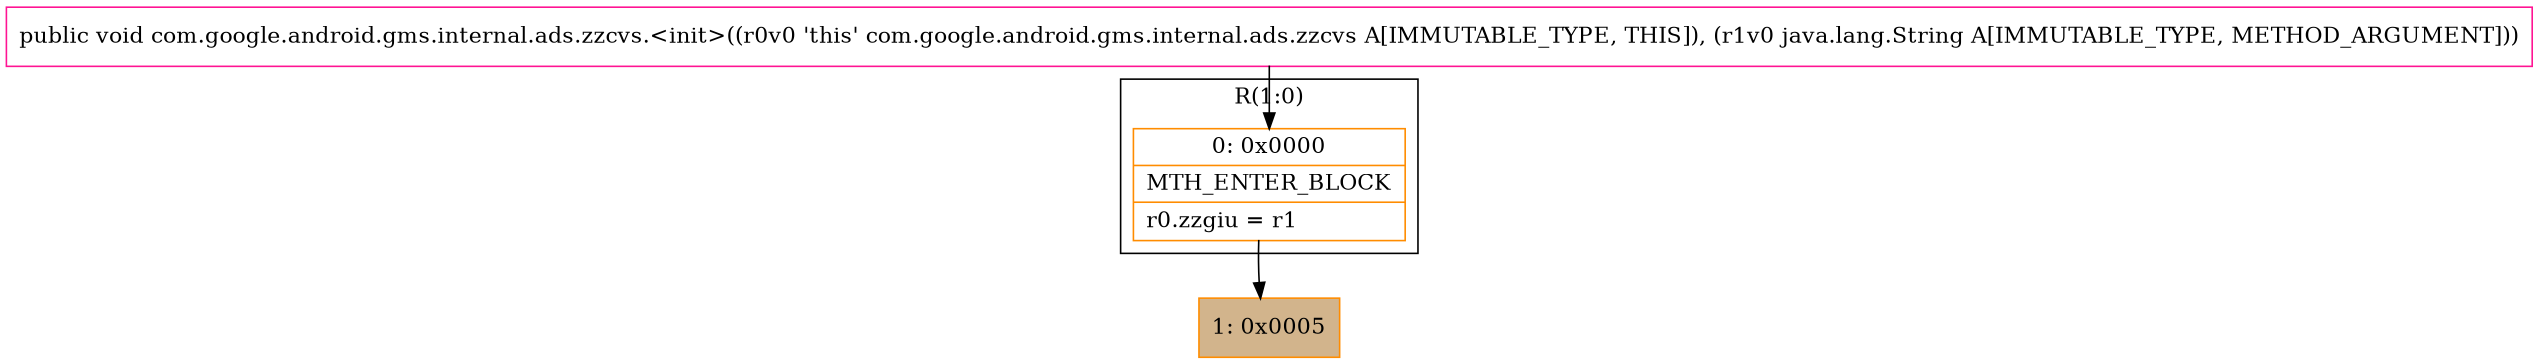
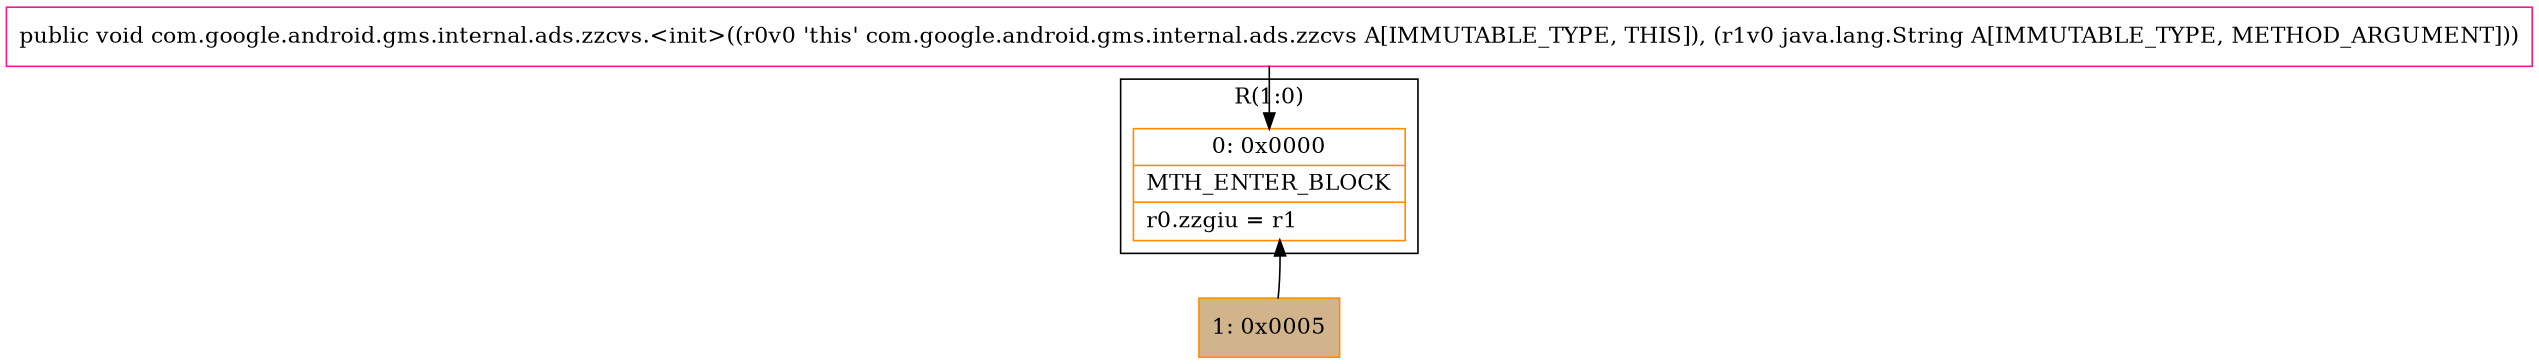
(1259, 263) -> (1280, 277)
